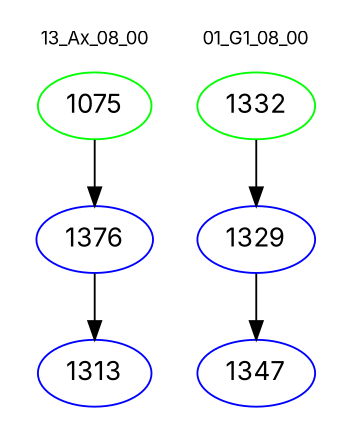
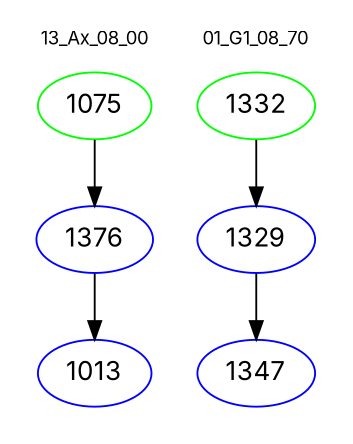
(256, 40) -> (256, 40)
(95, 373) -> (95, 373)
